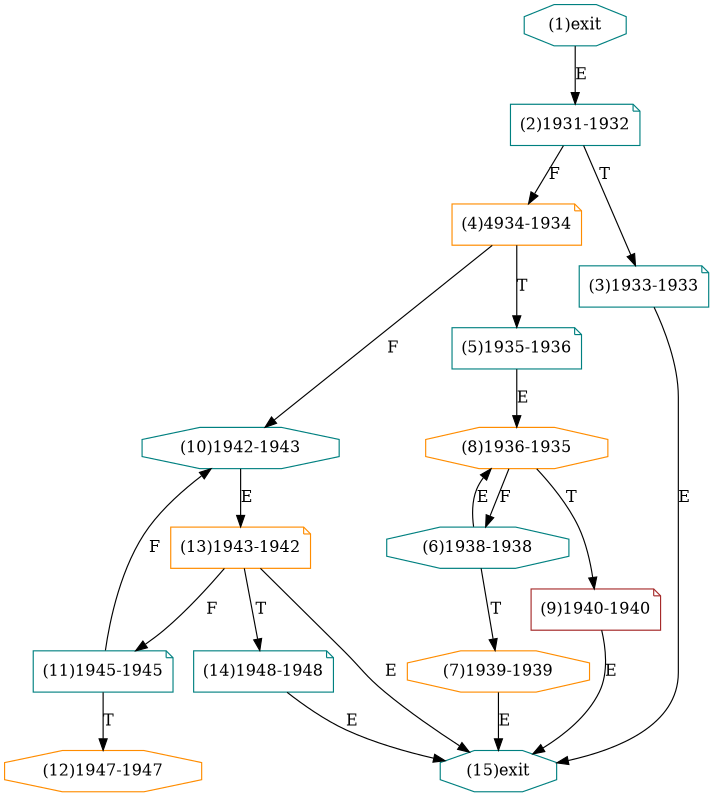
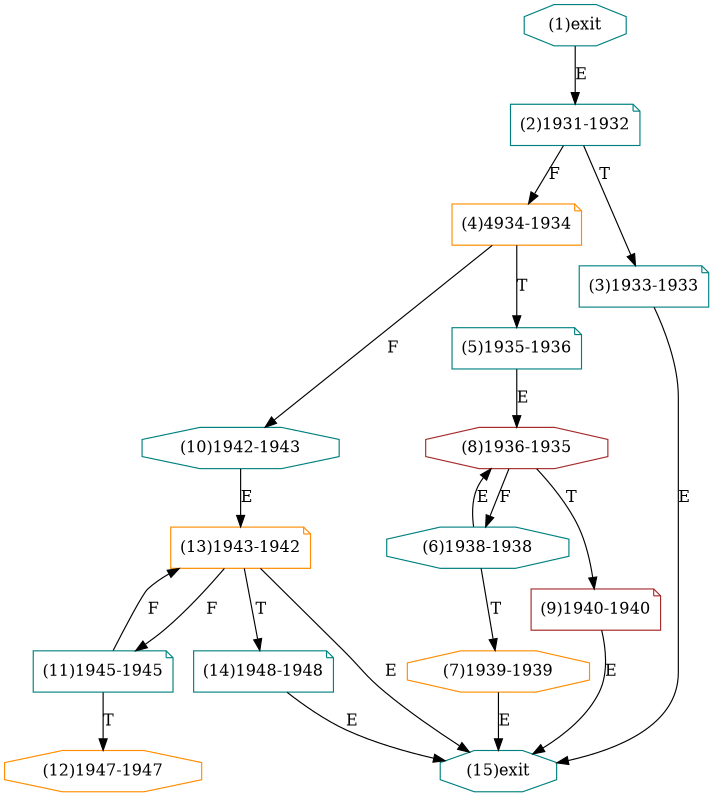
(517, 448) -> (517, 448)
(134, 552) -> (136, 608)
